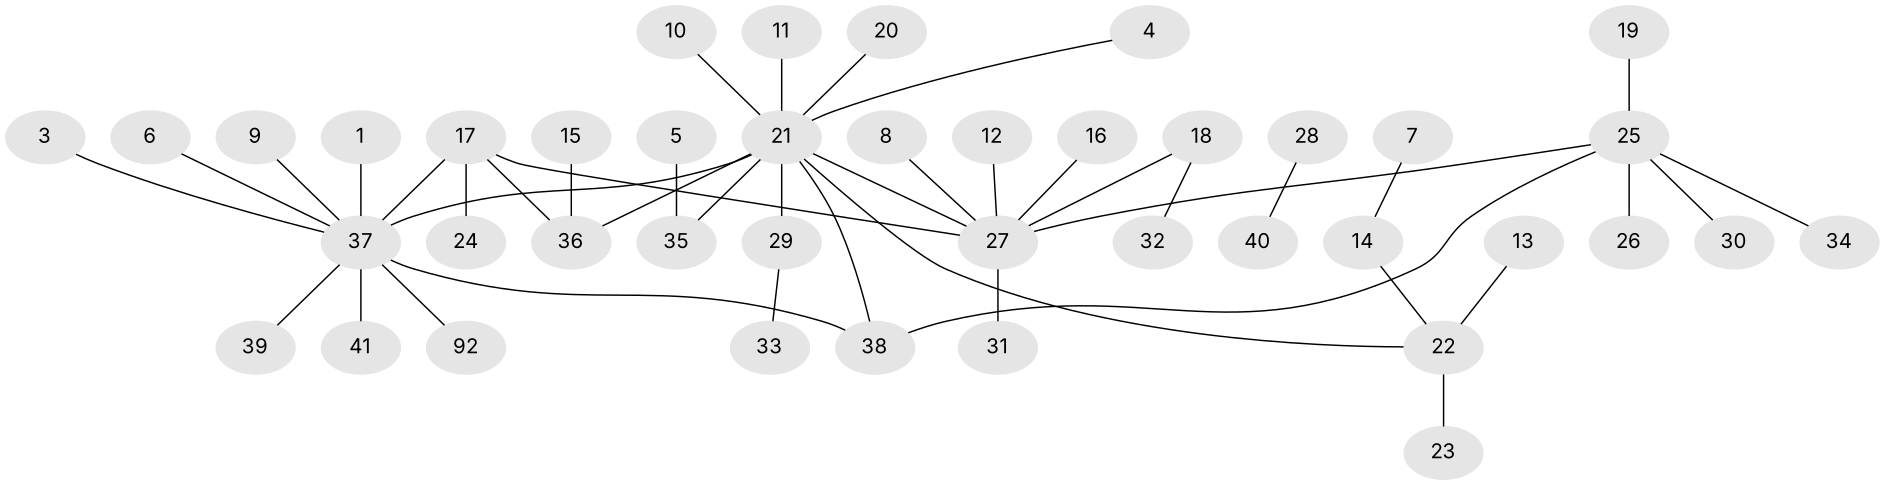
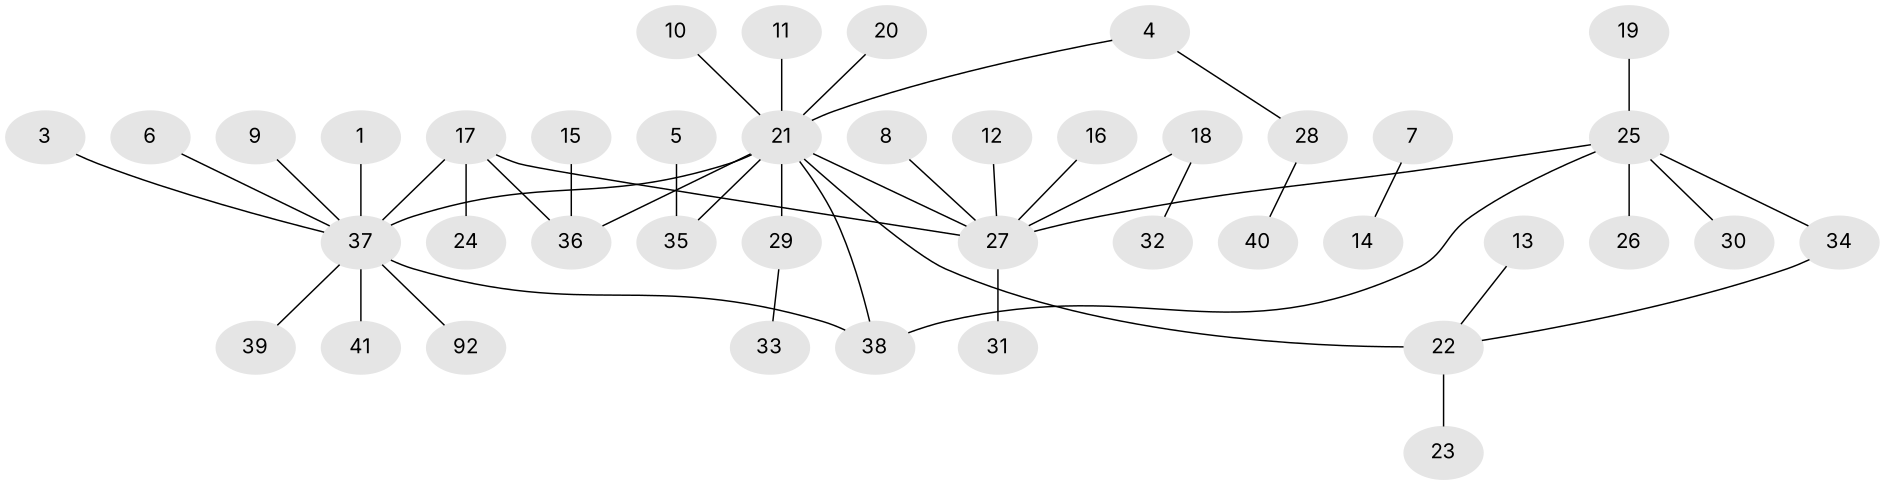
none -> (1229, 85)
(1403, 295) -> (1648, 308)
